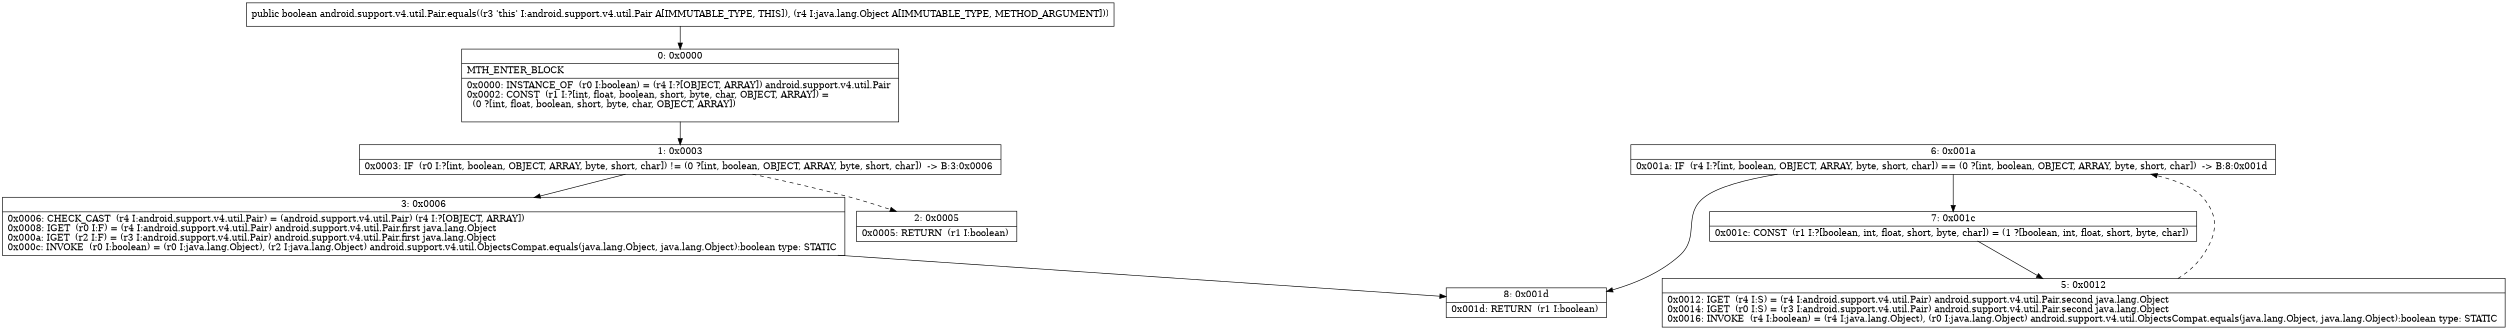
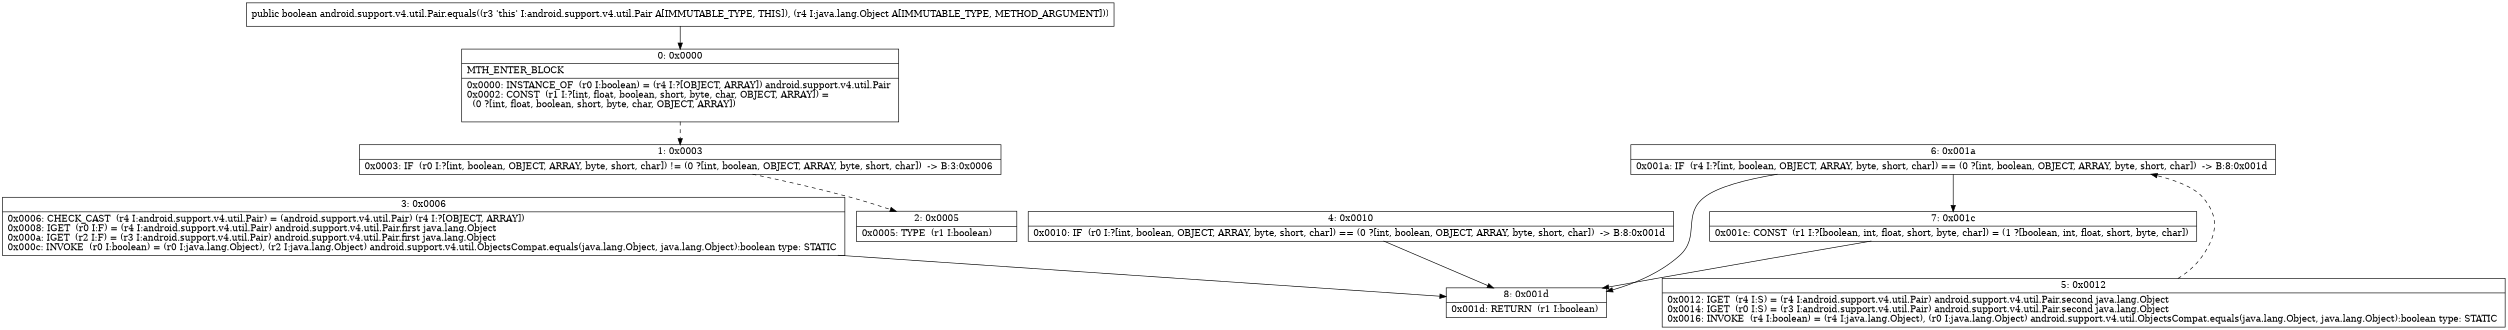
(680, 130) -> (680, 130)
(583, 185) -> none
none -> (1351, 226)
(937, 234) -> (928, 234)
(2007, 258) -> (1740, 264)
